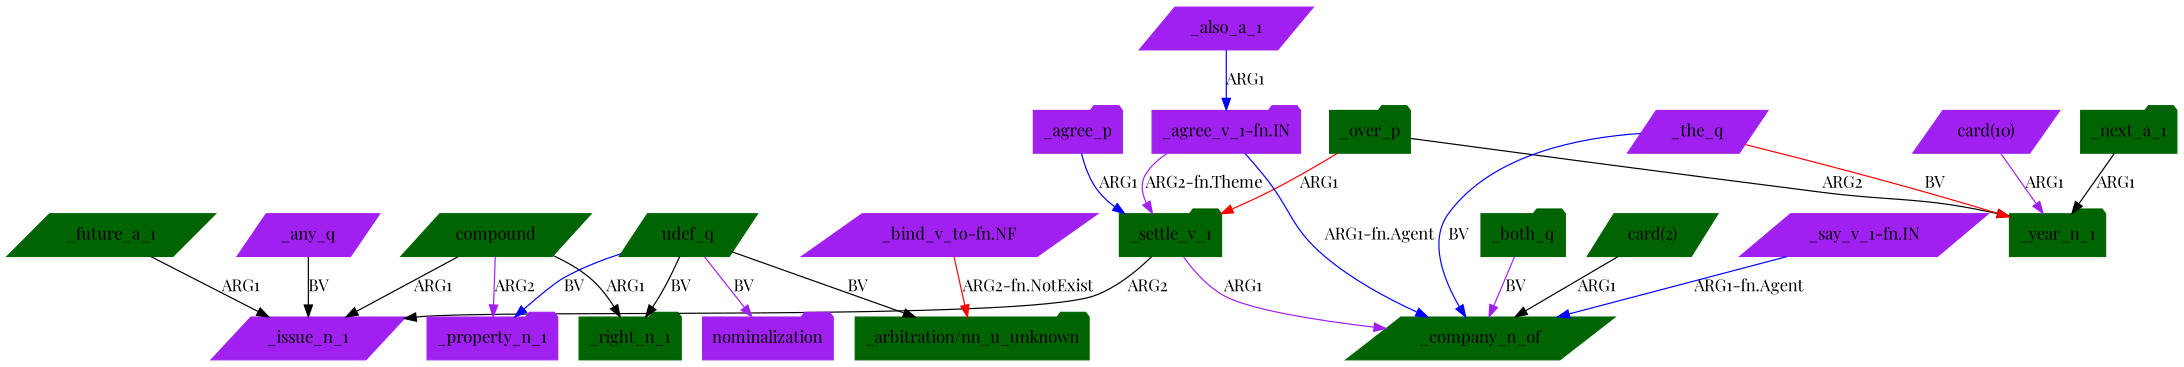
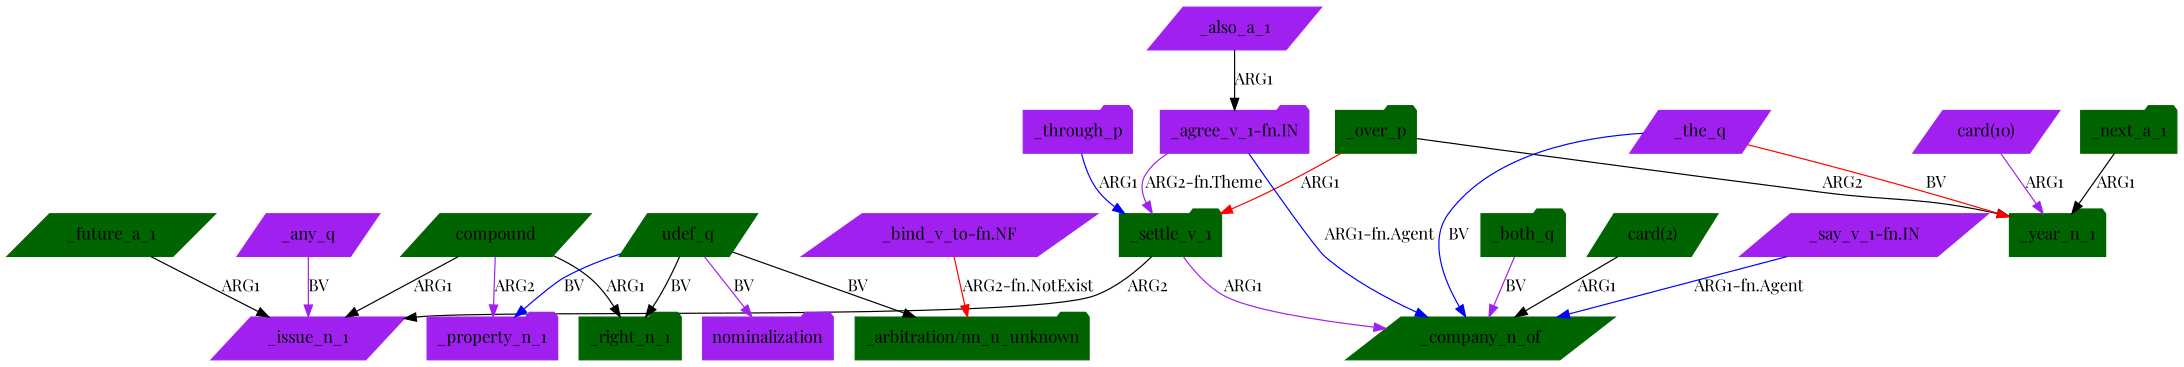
(1226, 74) -> (1235, 74)
(1078, 132) -> (1078, 132)
(308, 281) -> (308, 281)
